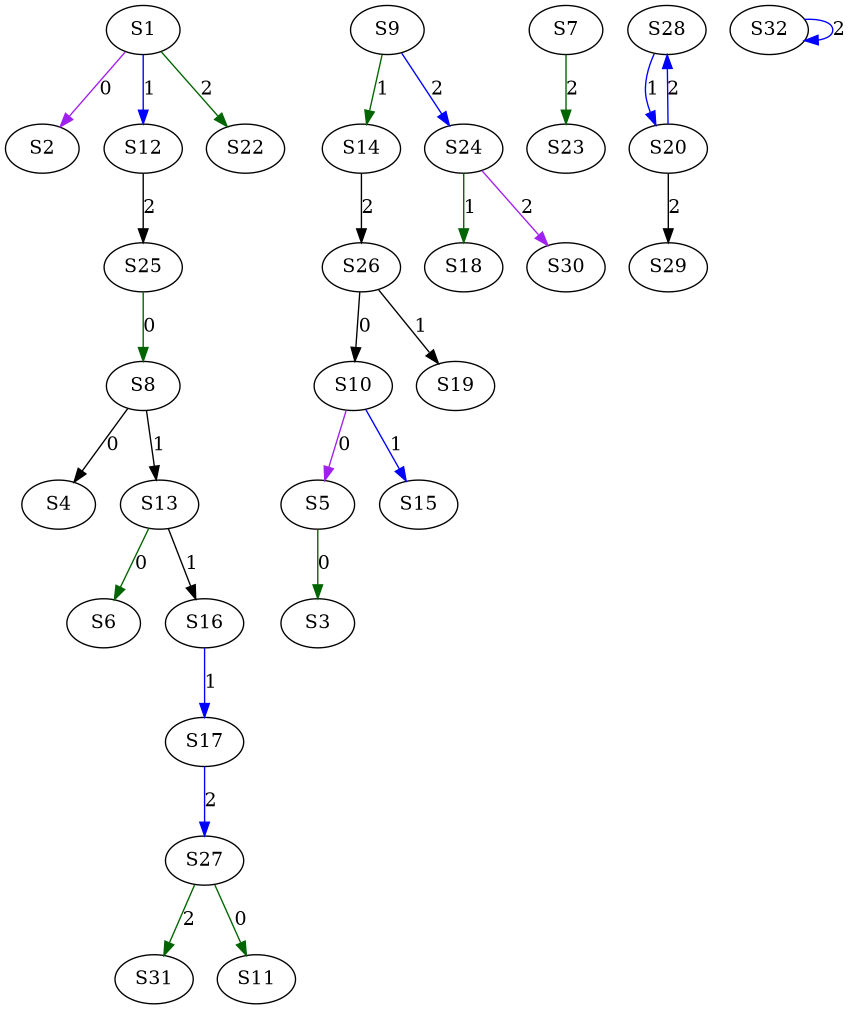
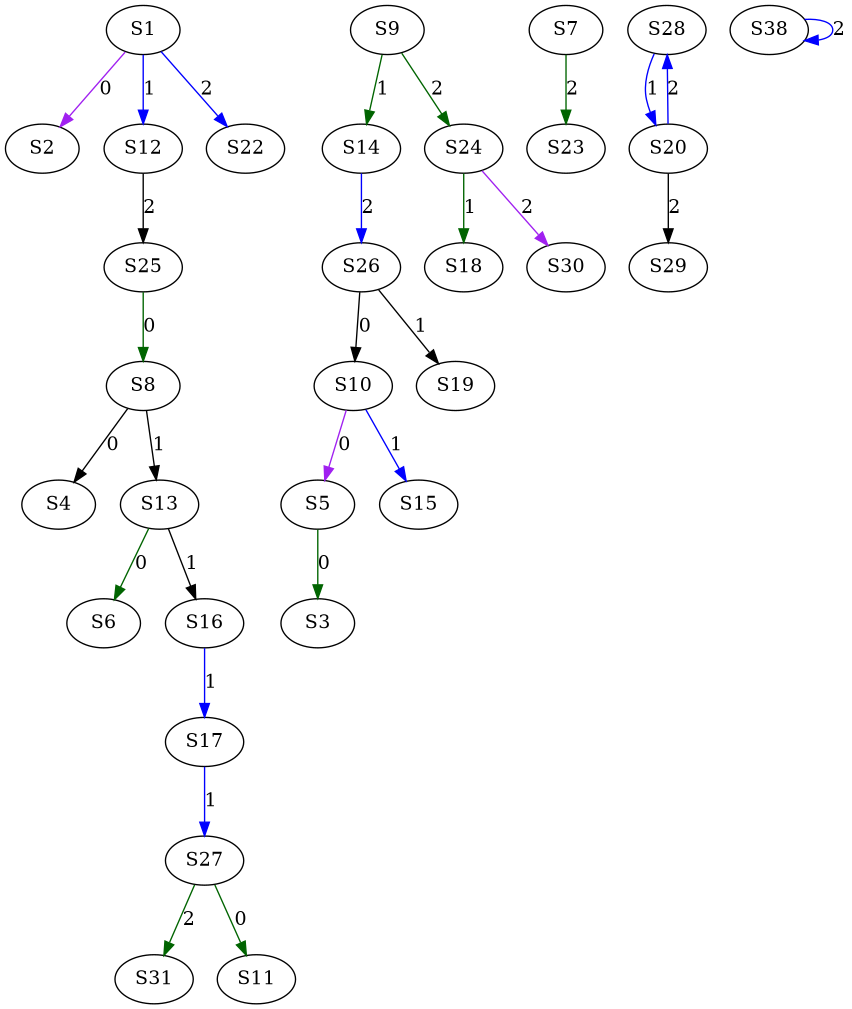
(769, 30) -> (769, 30)
(189, 84) -> (189, 84)
(422, 84) -> (422, 84)
(361, 201) -> (361, 201)
(211, 801) -> (211, 801)
